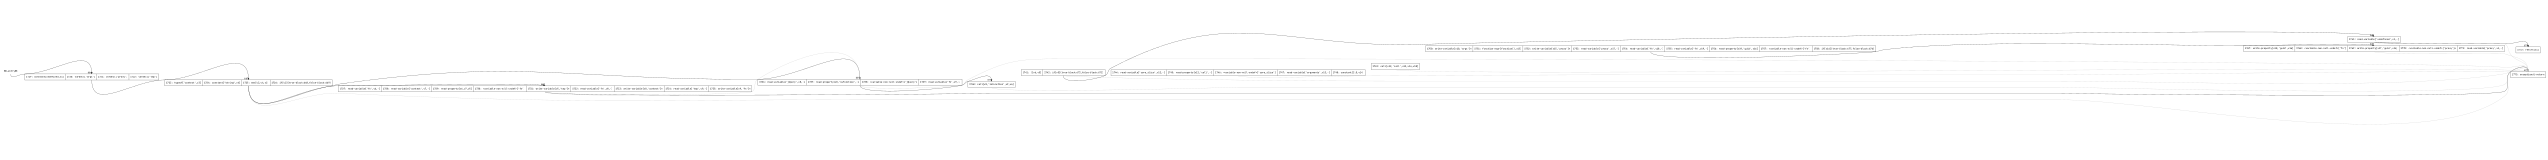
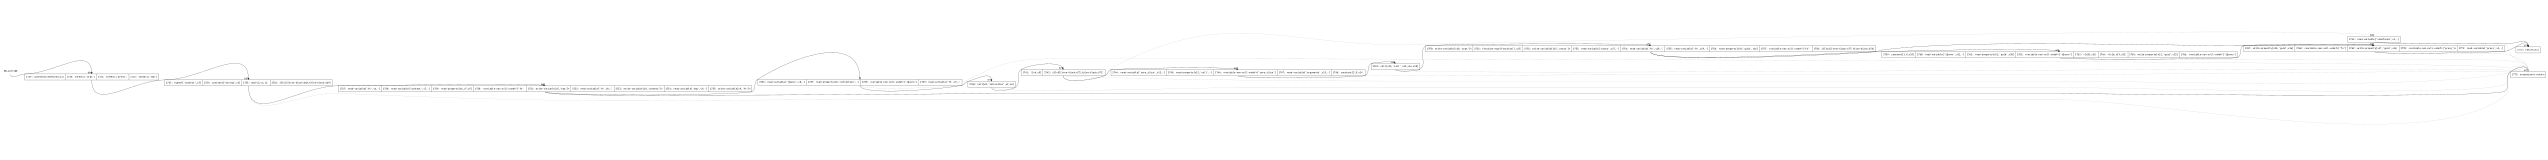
(1711, 38) -> (1711, 38)
none -> (1512, 44)
none -> (2468, 53)
none -> (2060, 55)
none -> (1147, 68)
none -> (1021, 70)
(554, 73) -> none
none -> (1320, 78)
(717, 94) -> (717, 94)
